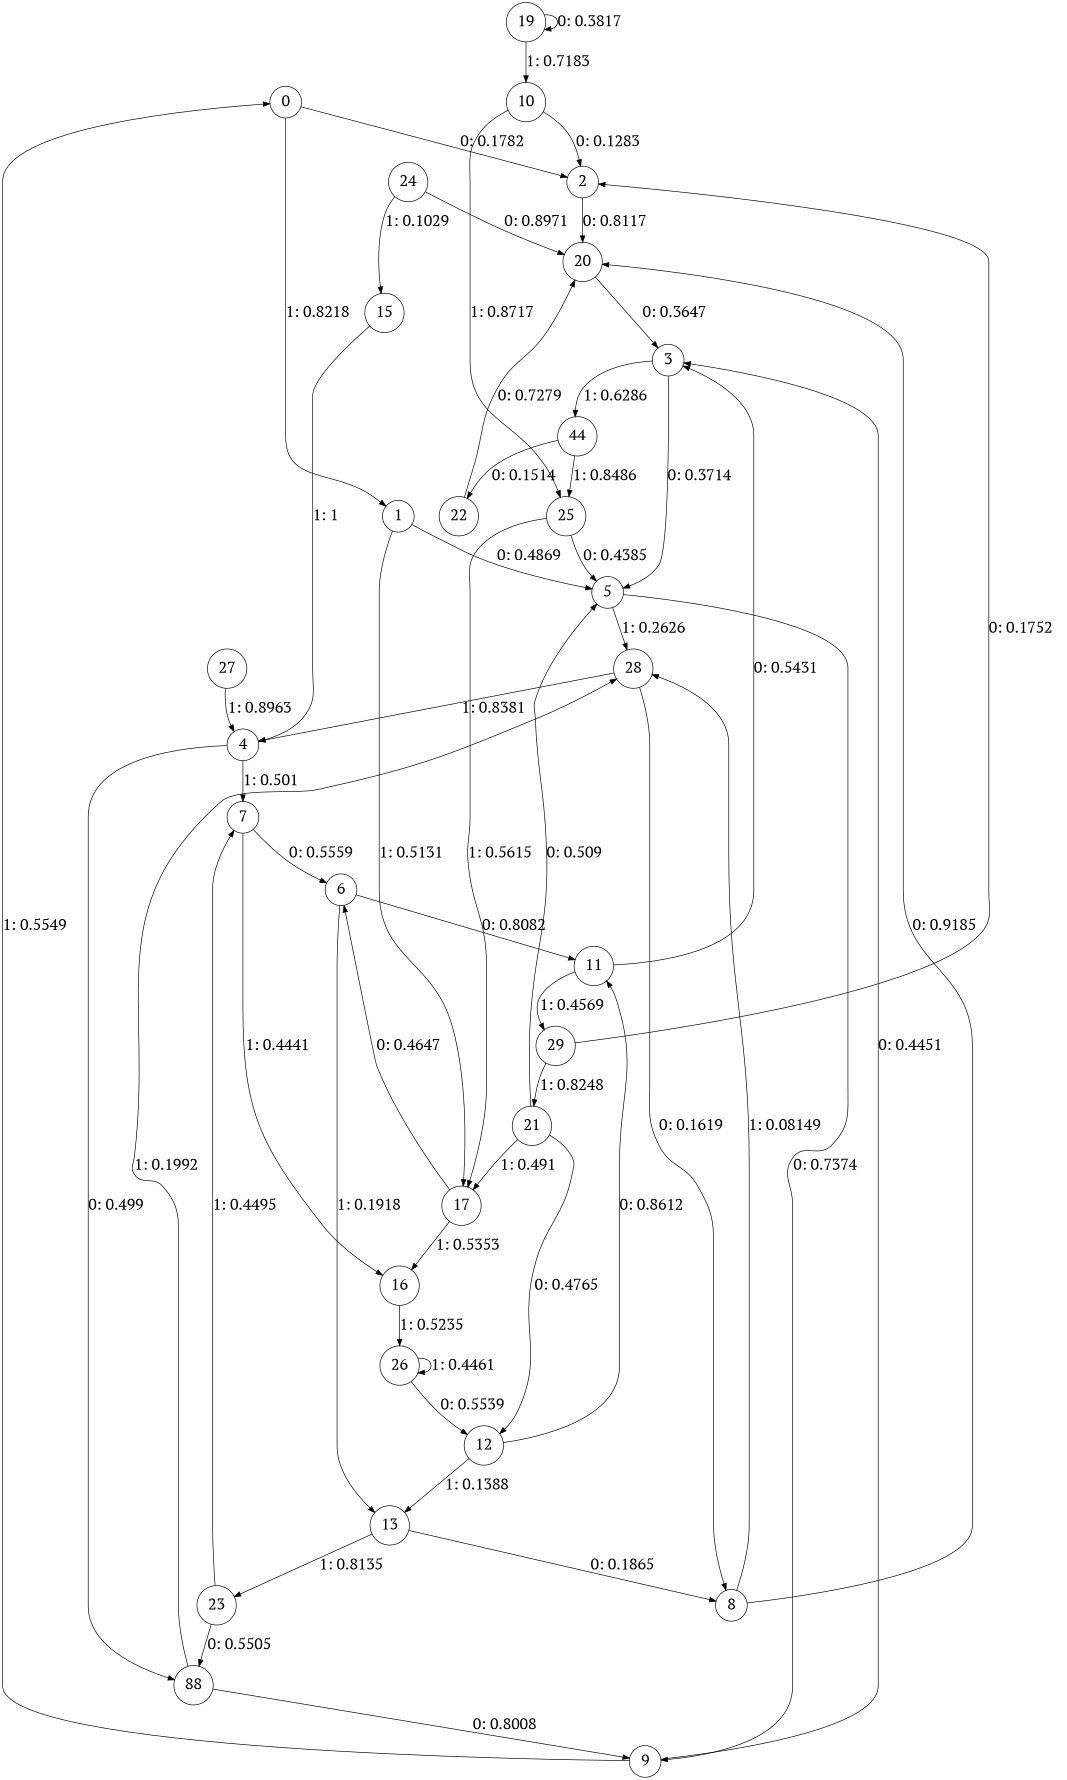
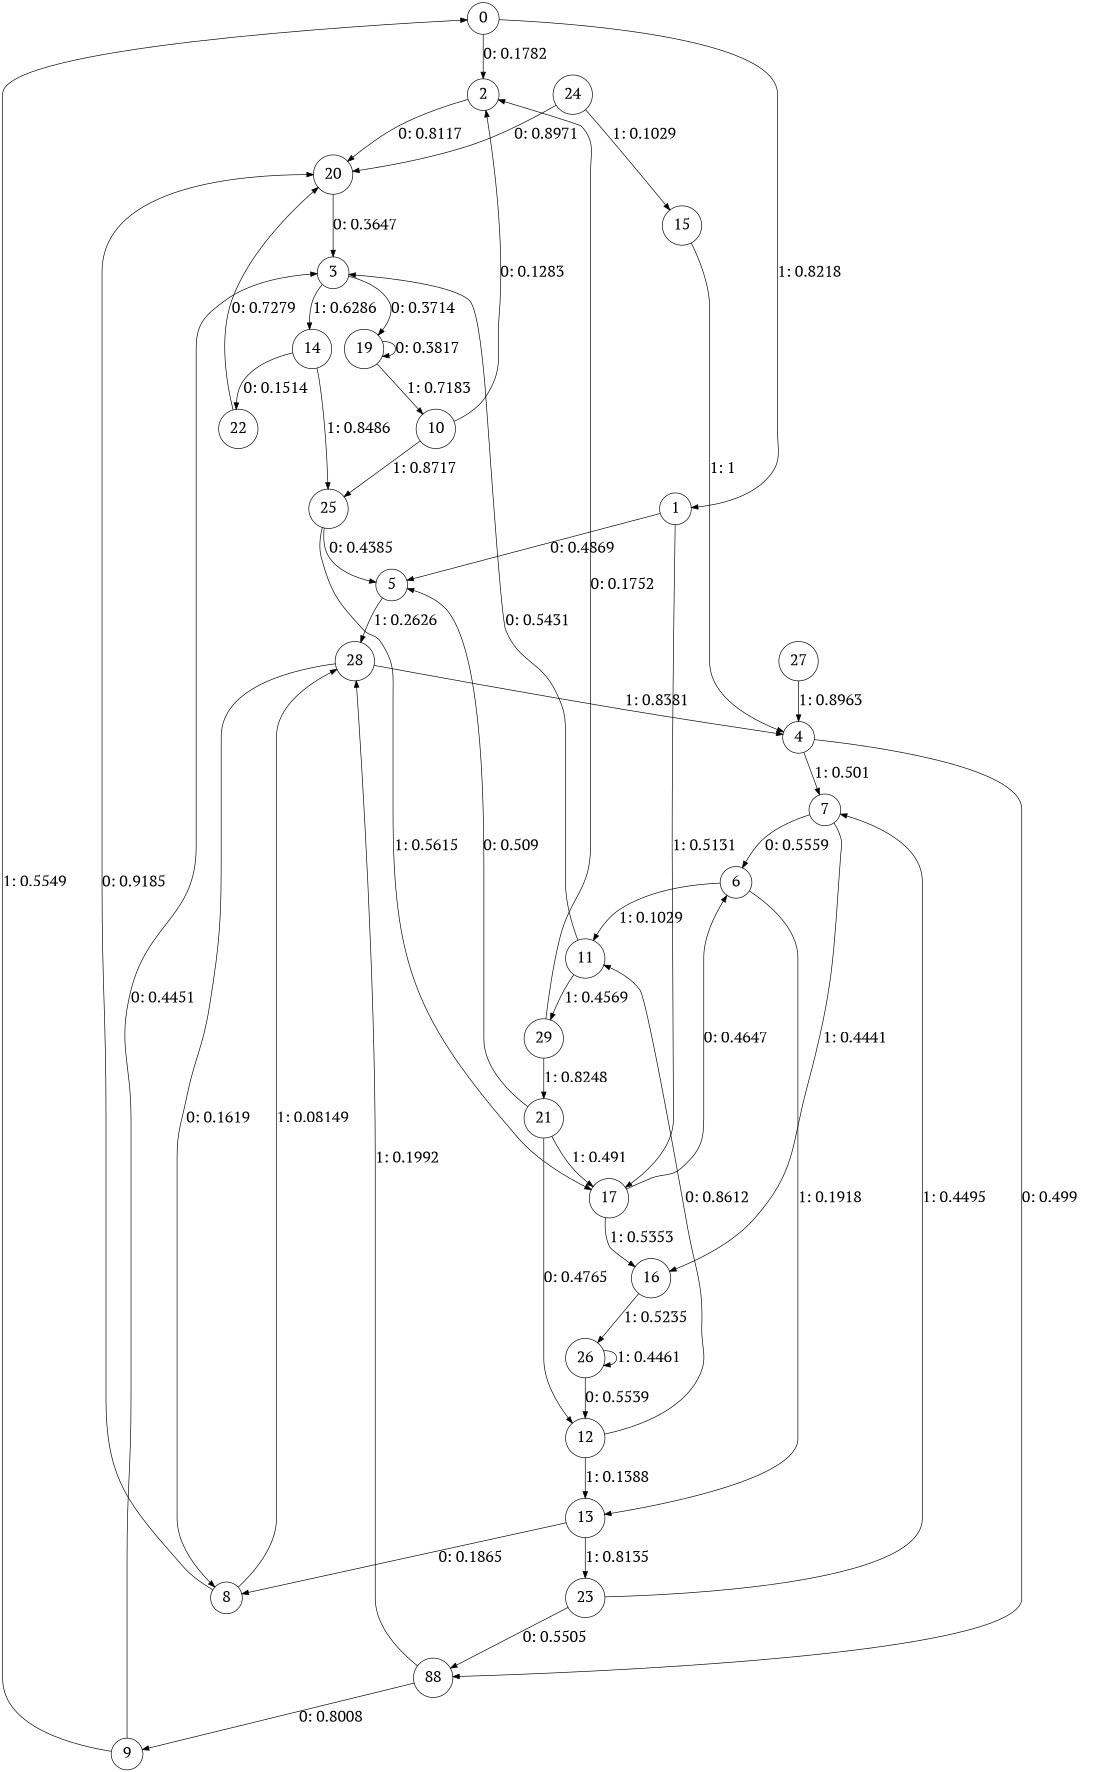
(577, 436) -> (312, 349)
(667, 489) -> (384, 294)
(520, 926) -> (657, 919)
(830, 1146) -> none
